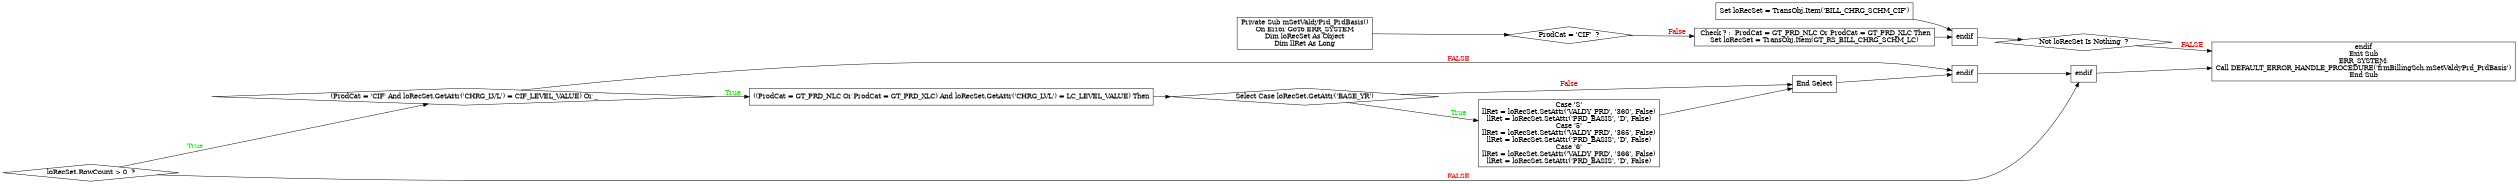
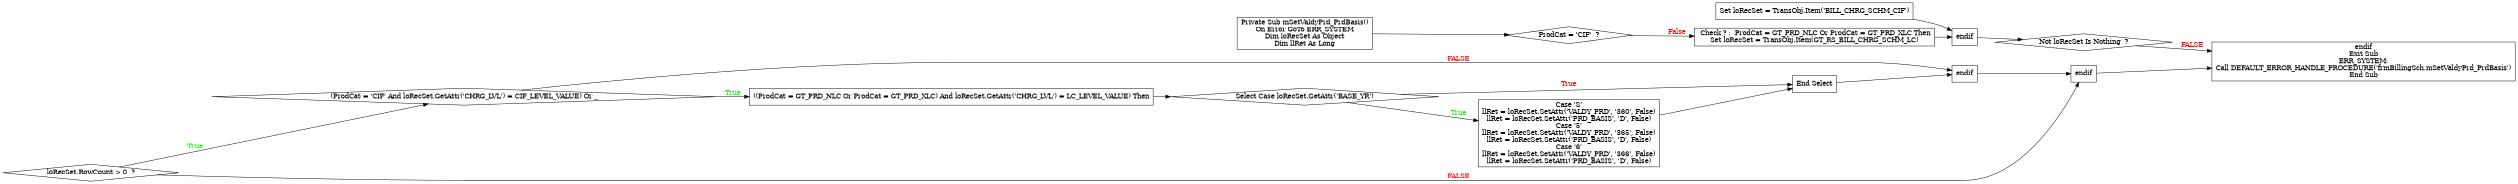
(1569, 84) -> (1569, 84)
